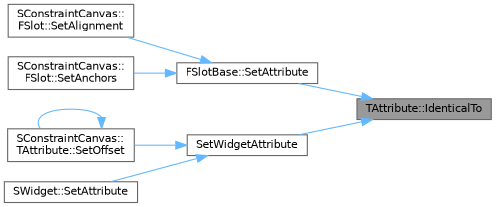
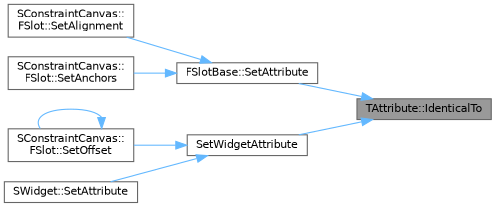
(71, 145) -> (71, 145)
